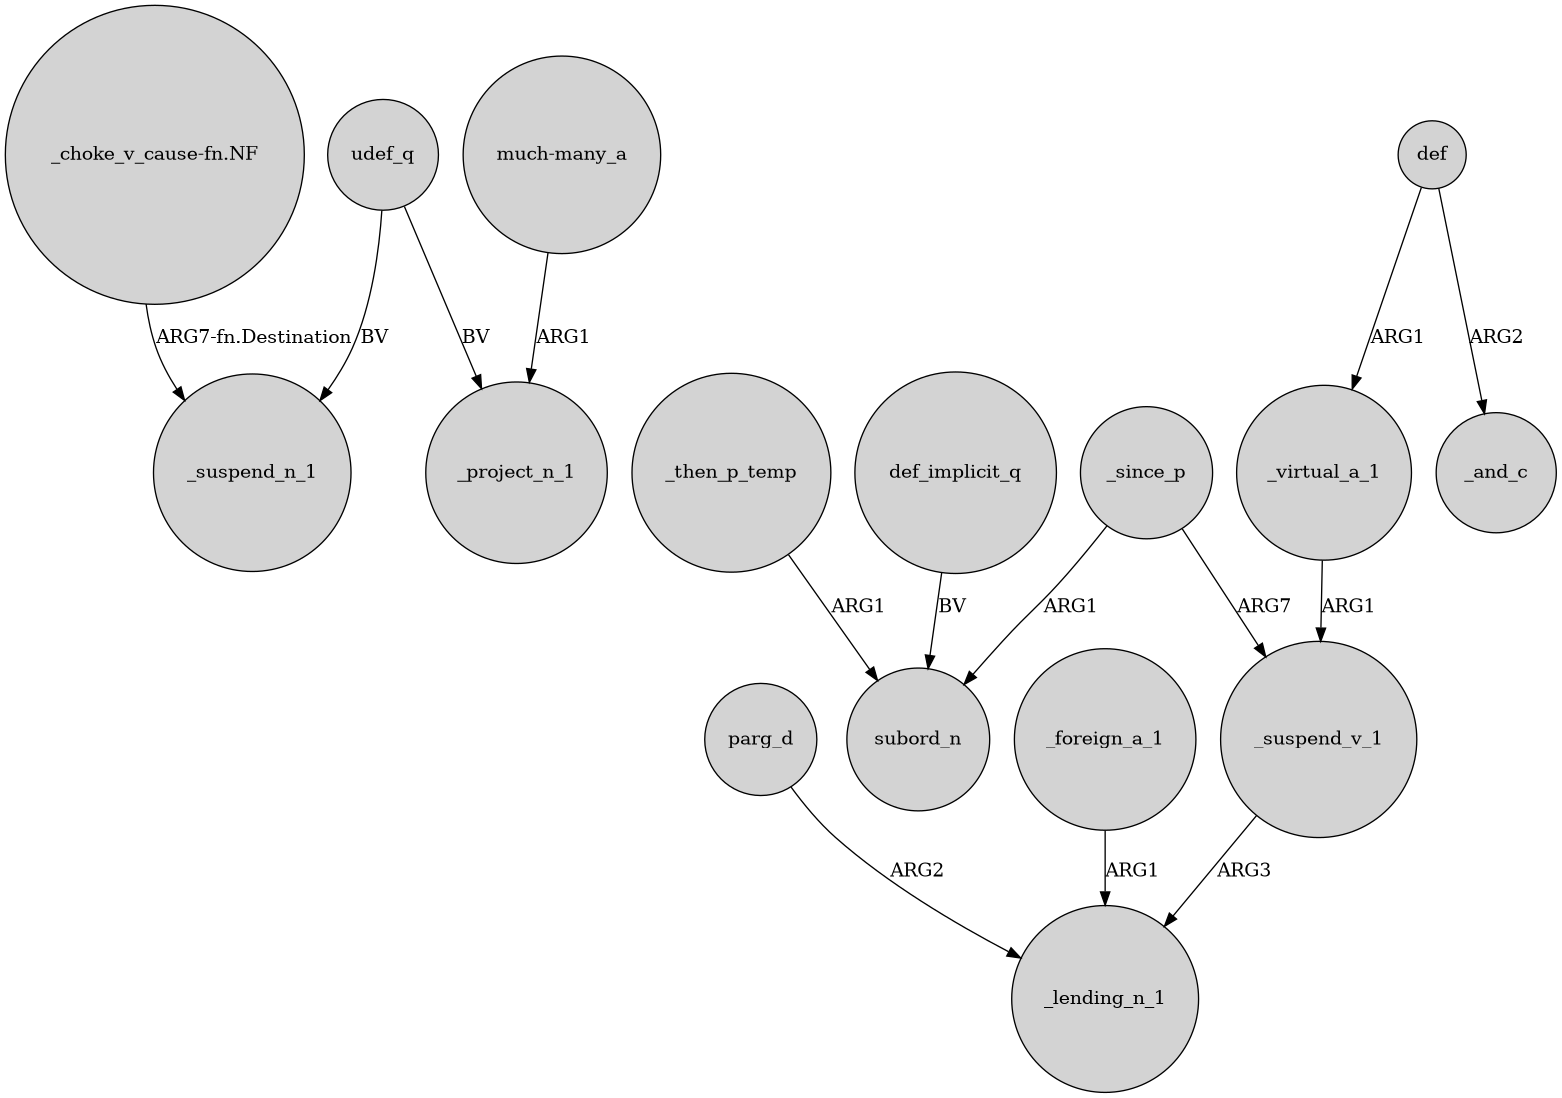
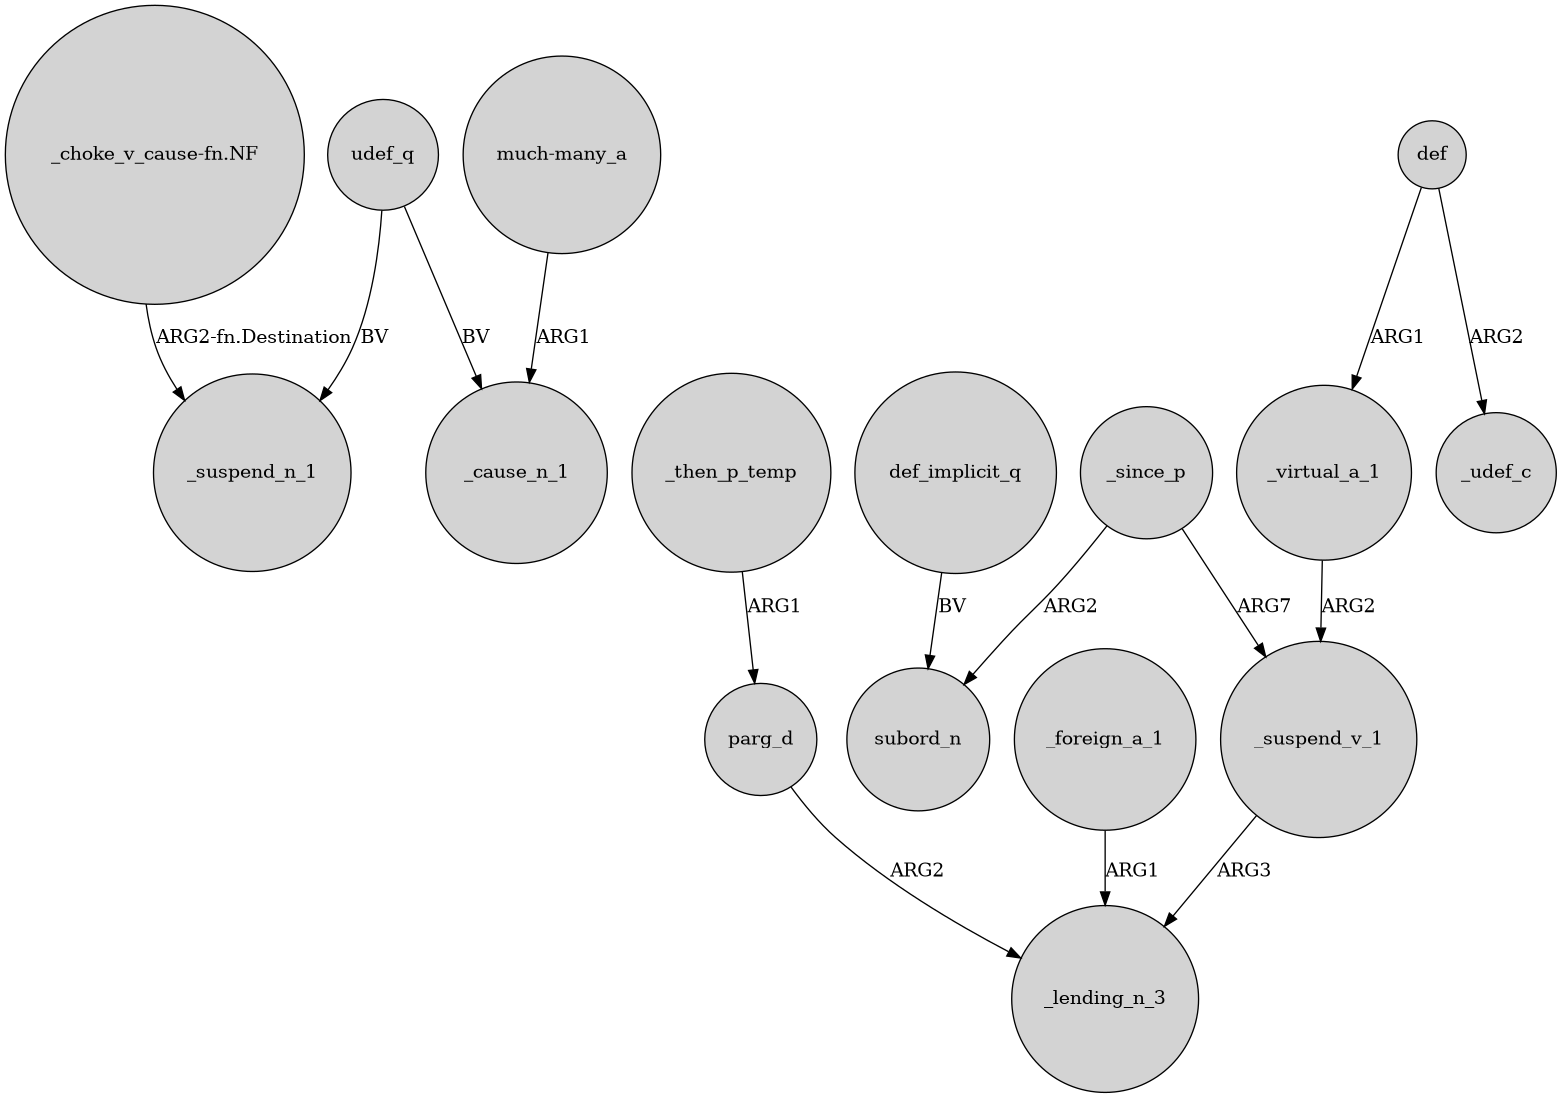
(254, 338) -> (254, 338)
(517, 473) -> (517, 473)
(1496, 473) -> (1496, 473)
(1071, 607) -> (1071, 607)
(1349, 607) -> (1349, 607)
(829, 612) -> (748, 621)
(1105, 999) -> (1105, 999)
